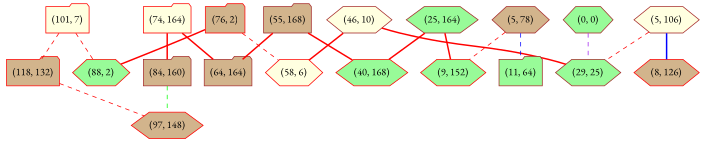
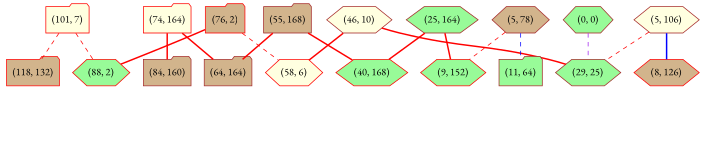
(167, 125) -> none
